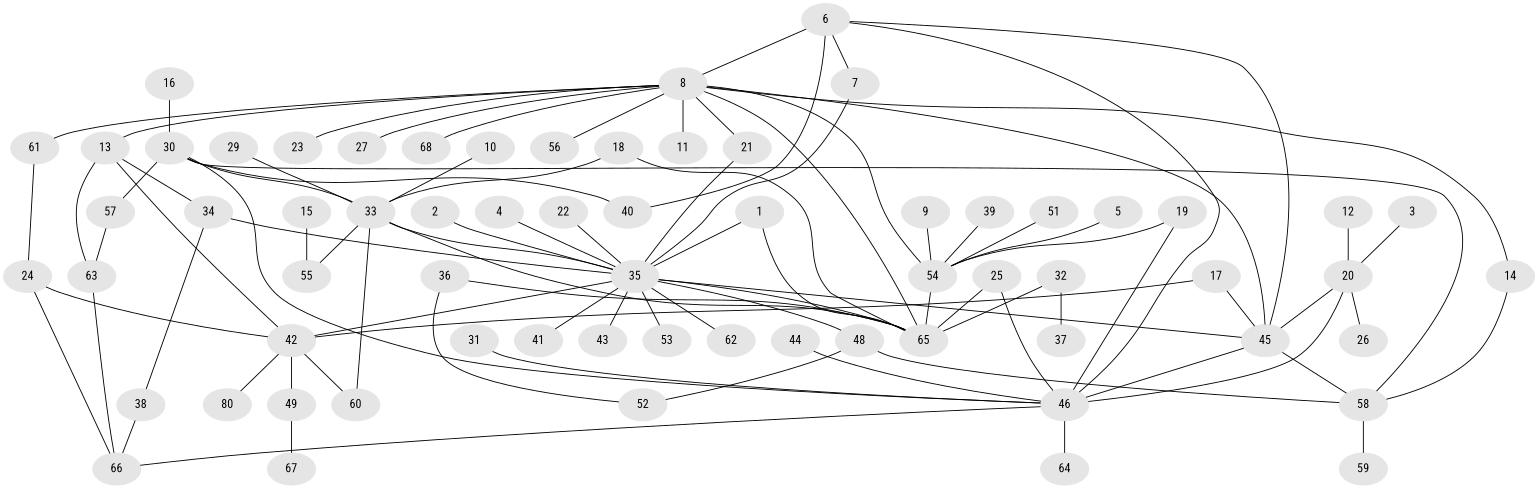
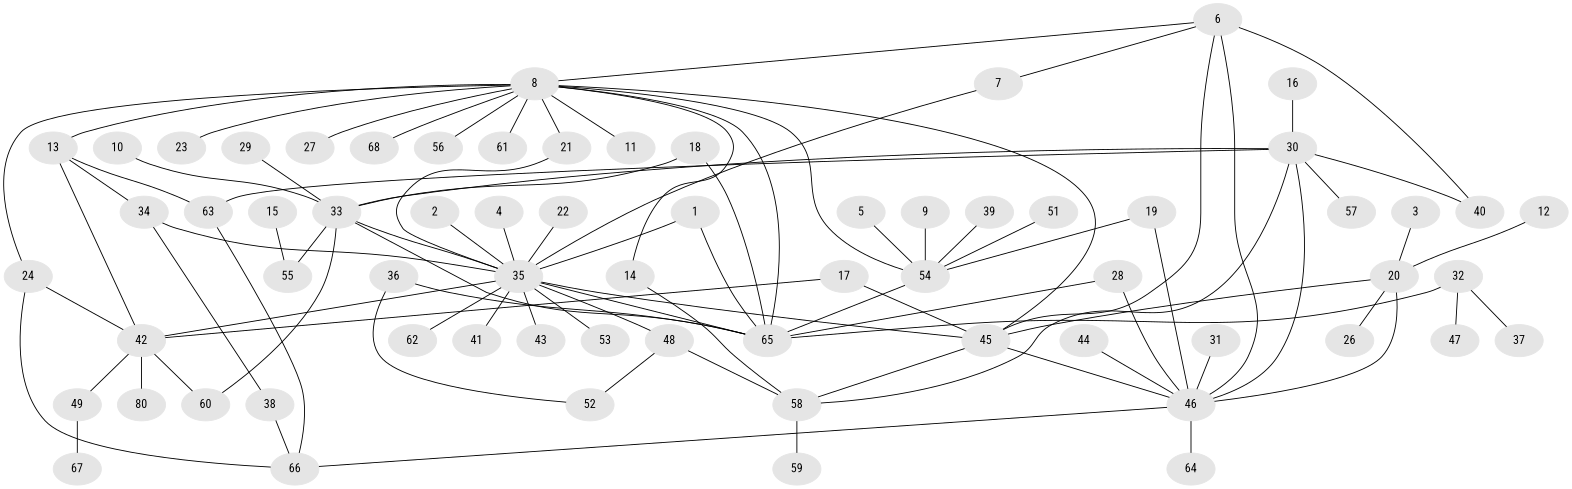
(31, 212) -> (196, 99)
(101, 244) -> (564, 171)
(997, 276) -> (1118, 276)
none -> (1455, 341)
